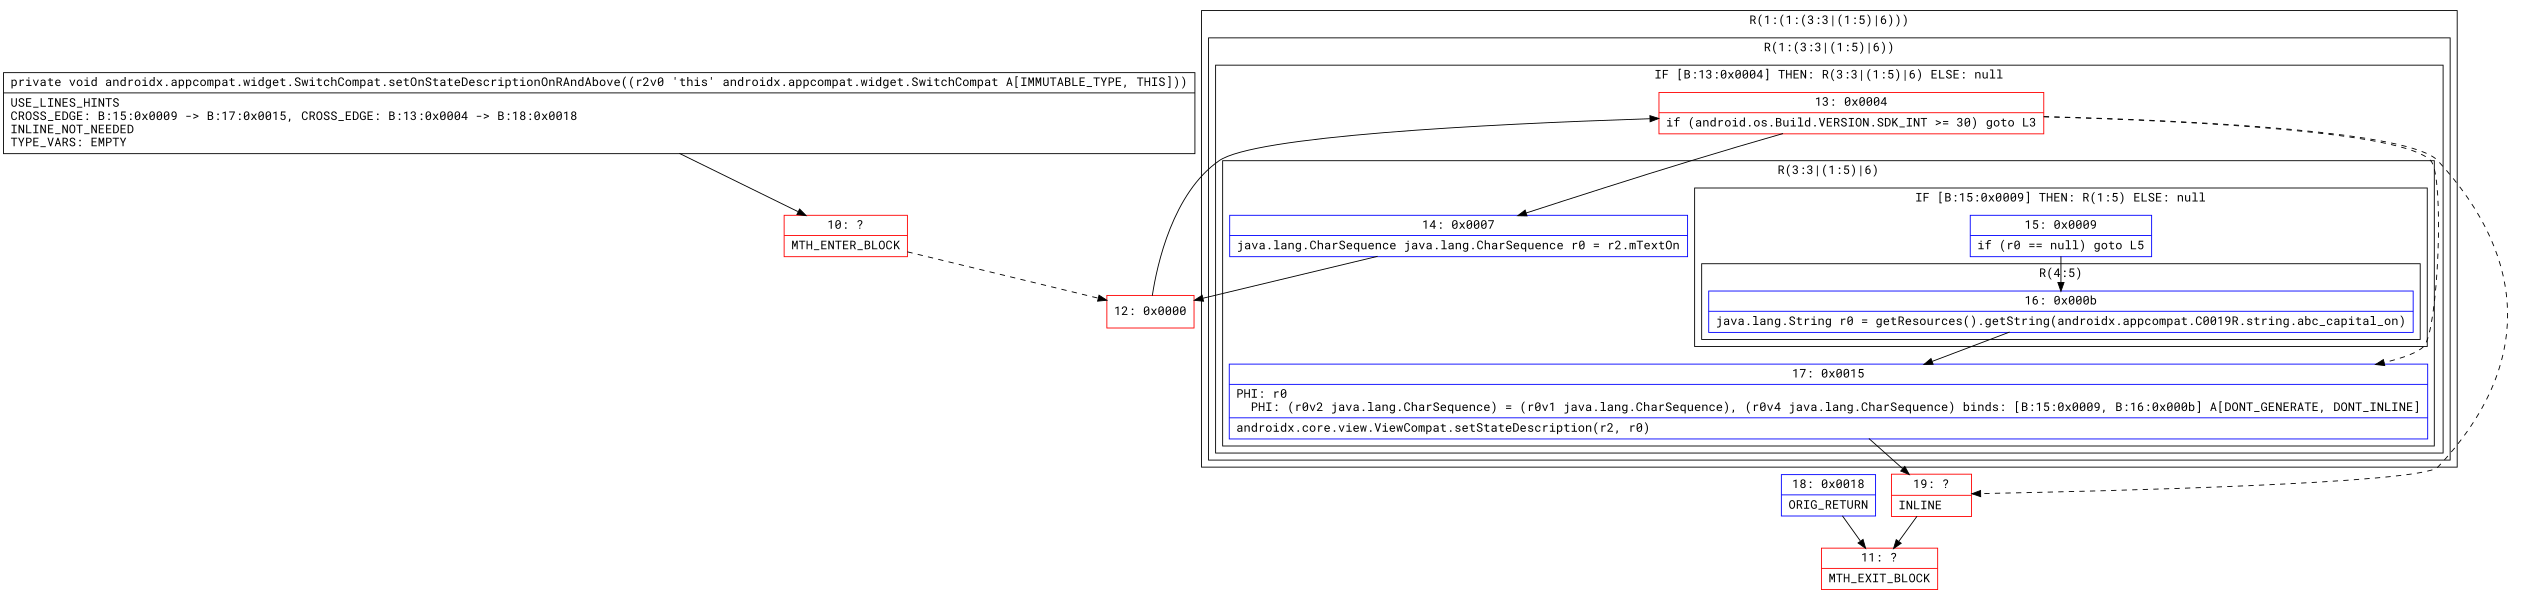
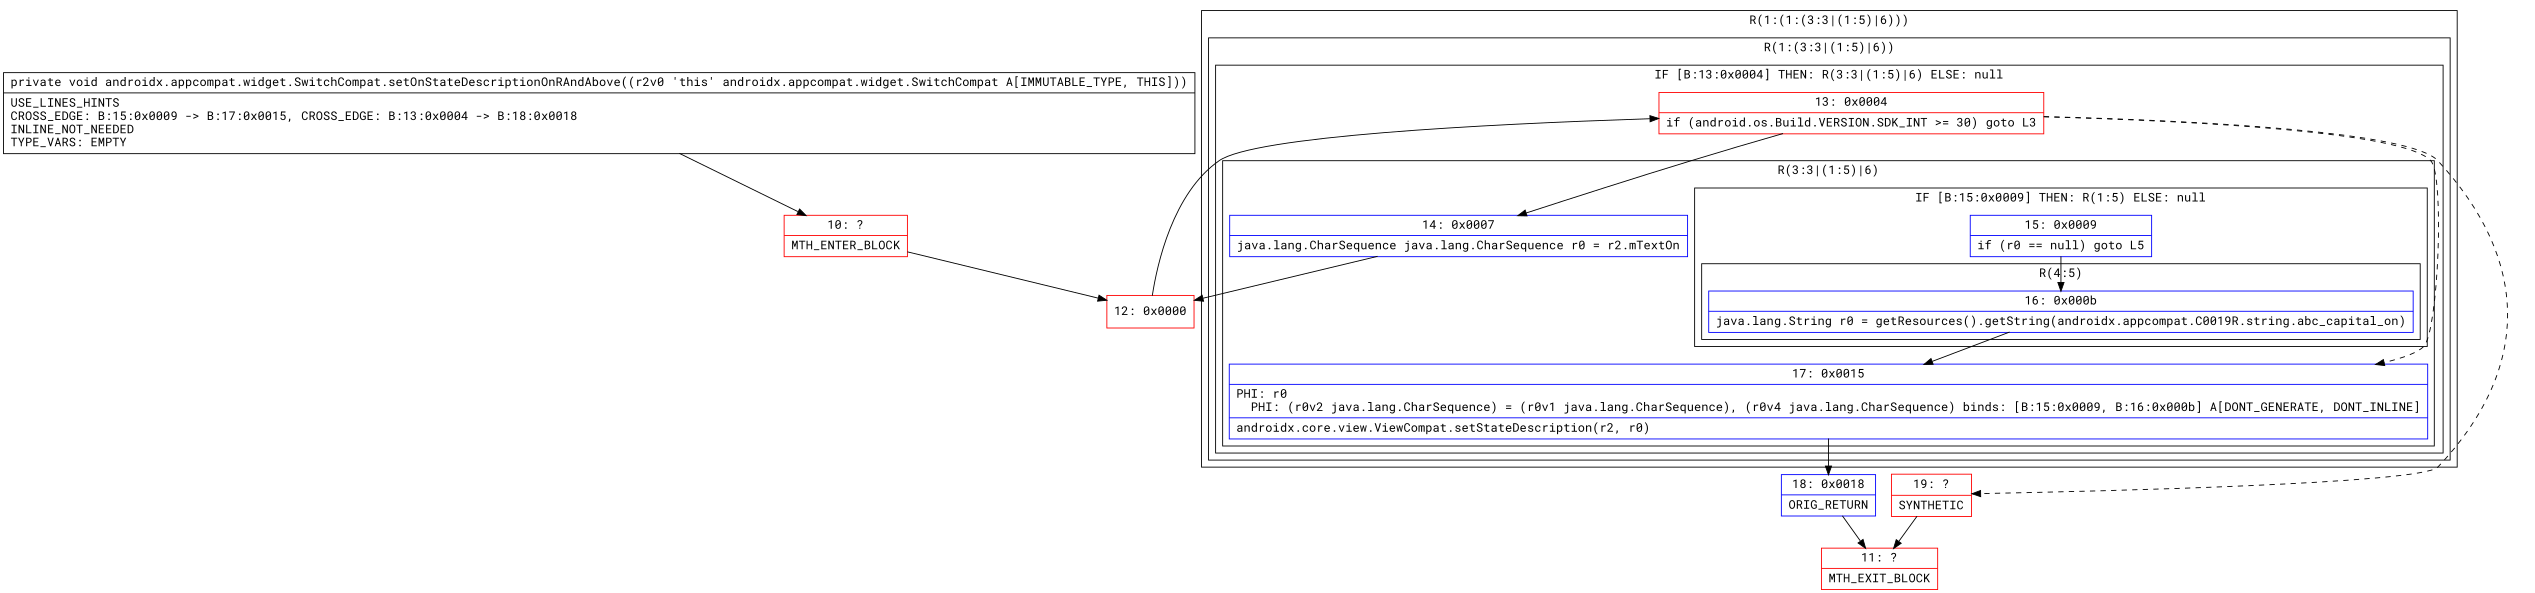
(1003, 275) -> (1003, 275)
(1886, 454) -> (1828, 452)
(1920, 505) -> (1931, 505)
